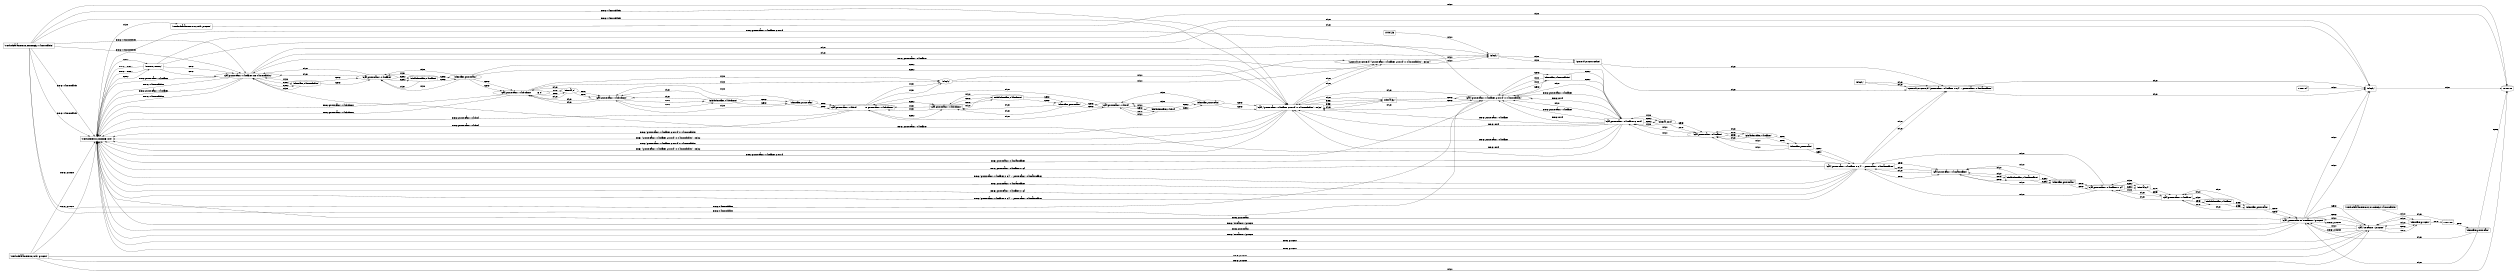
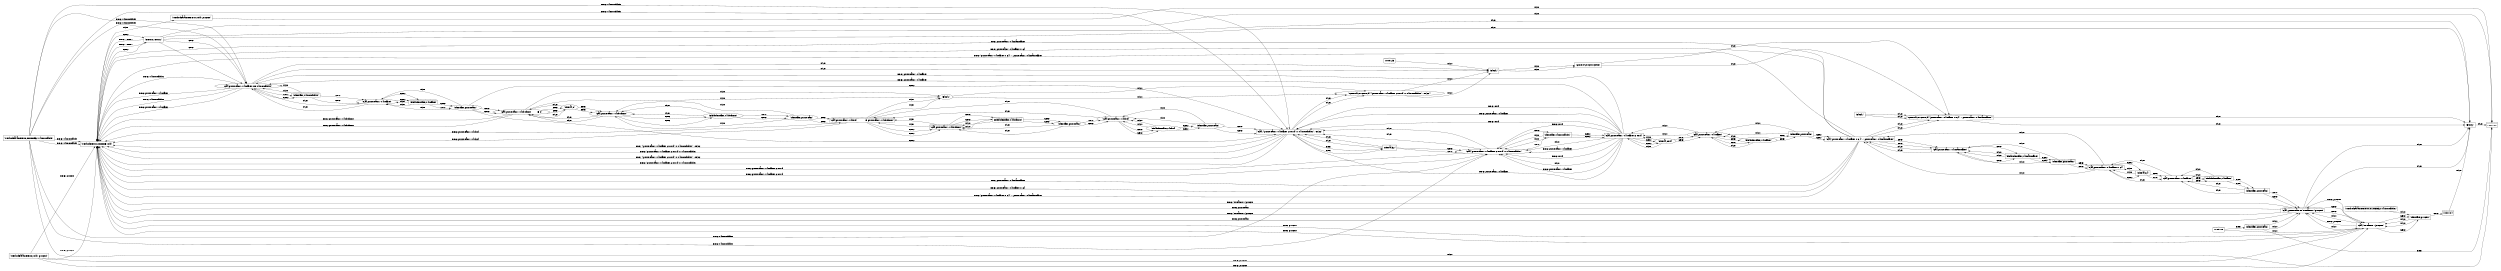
(2436, 222) -> (2436, 215)
(1348, 270) -> (1371, 15)
